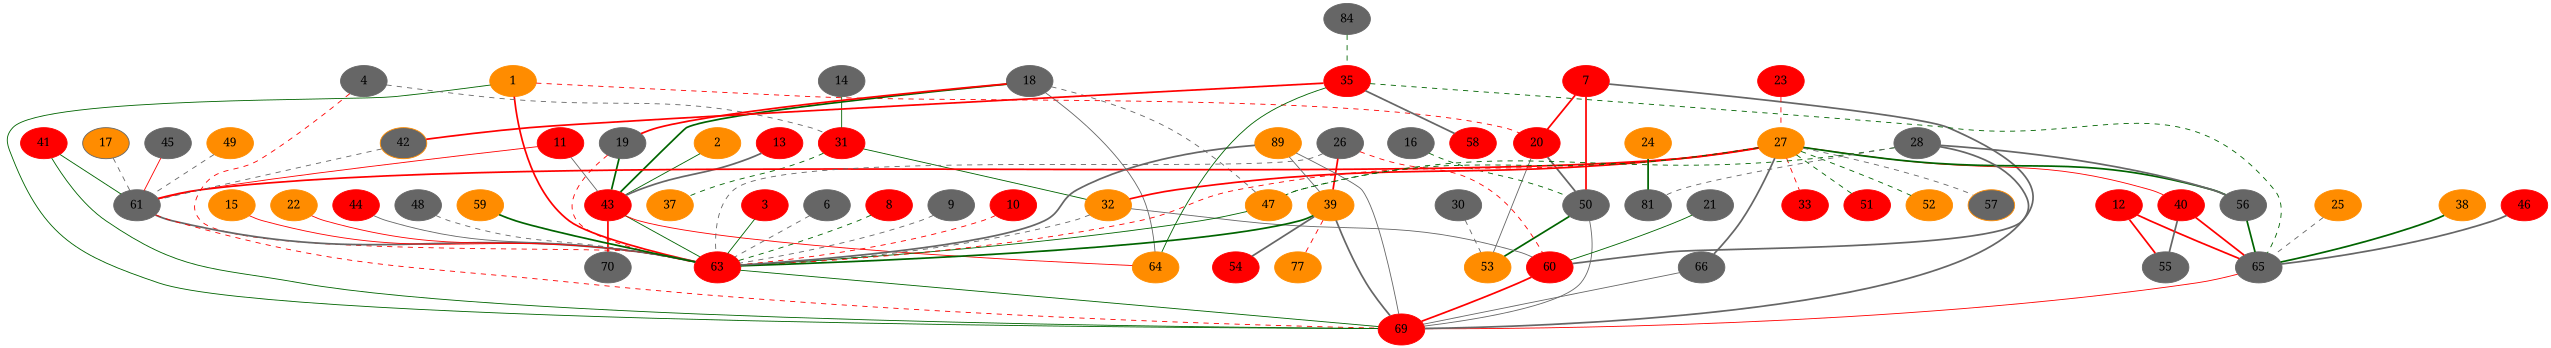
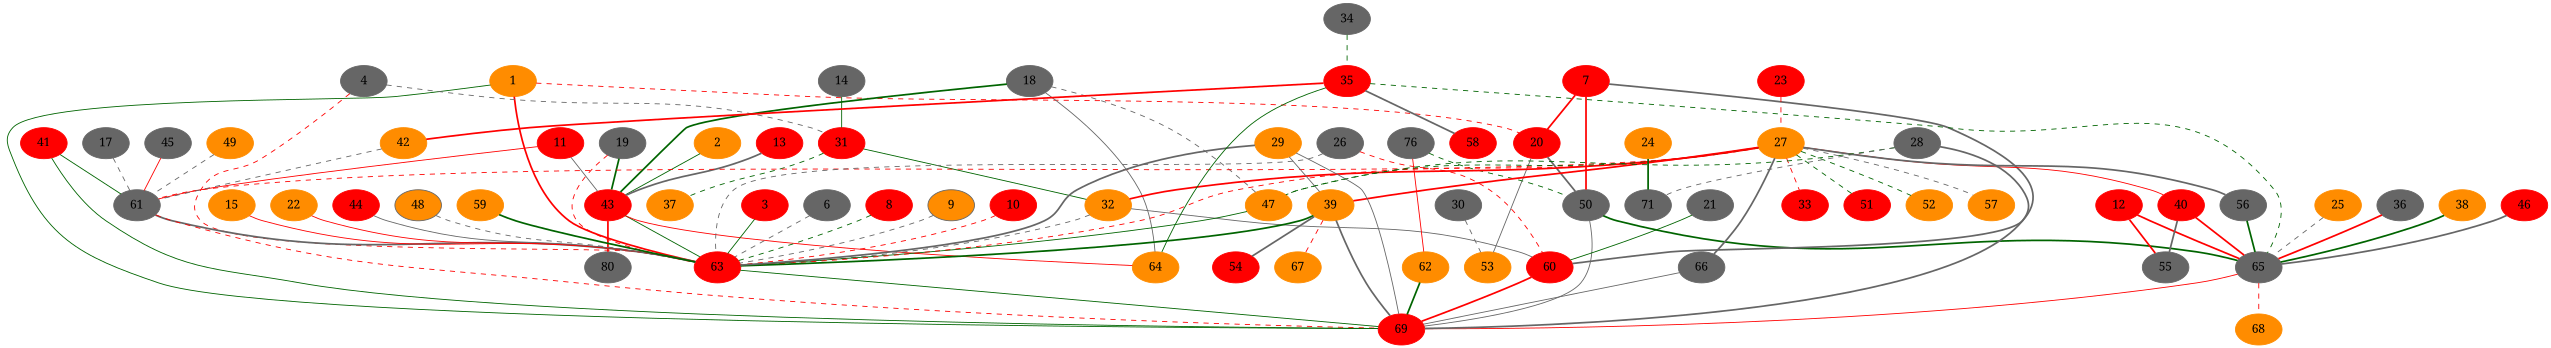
(1347, 19) -> (1347, 19)
(823, 103) -> none
(106, 143) -> (106, 143)
(404, 143) -> (404, 143)
(1278, 143) -> (1278, 143)
(1411, 143) -> (1411, 143)
(2085, 162) -> none
(2069, 167) -> (2069, 167)
(1159, 170) -> (1159, 170)
(1335, 174) -> (1546, 175)
(418, 205) -> (418, 205)
(951, 205) -> (951, 205)
(1648, 205) -> (1648, 205)
(1991, 205) -> (1991, 205)
none -> (2400, 205)
(1539, 235) -> (1952, 243)
(608, 267) -> (608, 267)
(1298, 267) -> (1298, 267)
none -> (1426, 267)
none -> (2259, 329)
